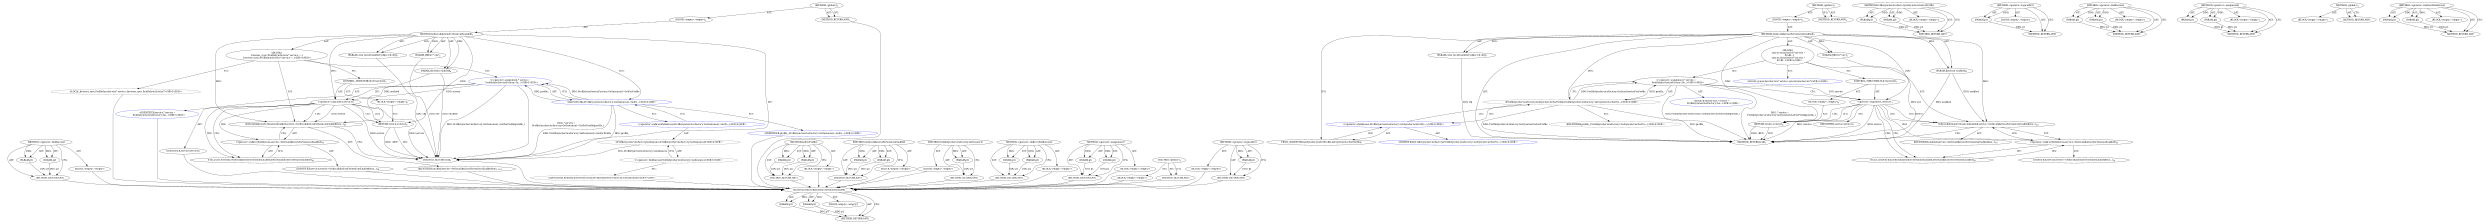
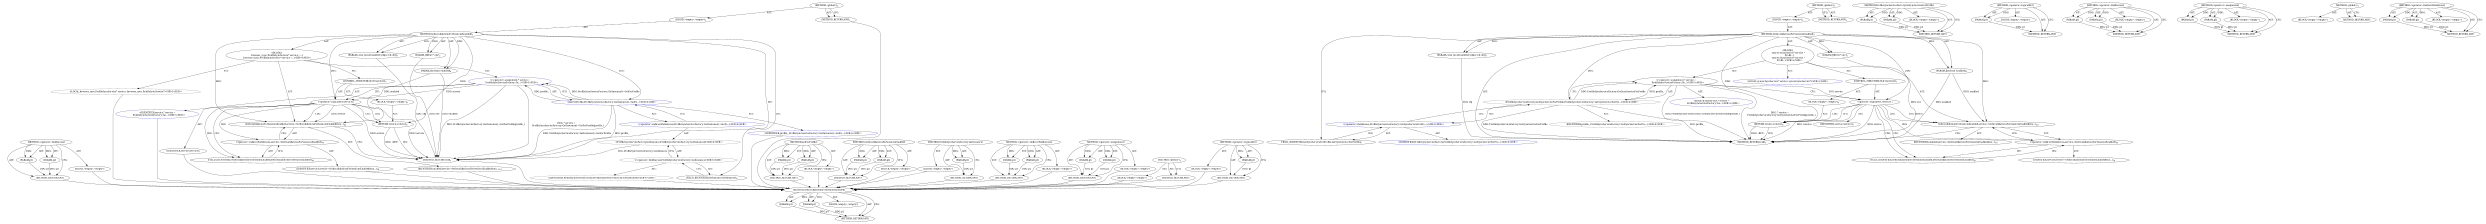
none -> (712, 178)
